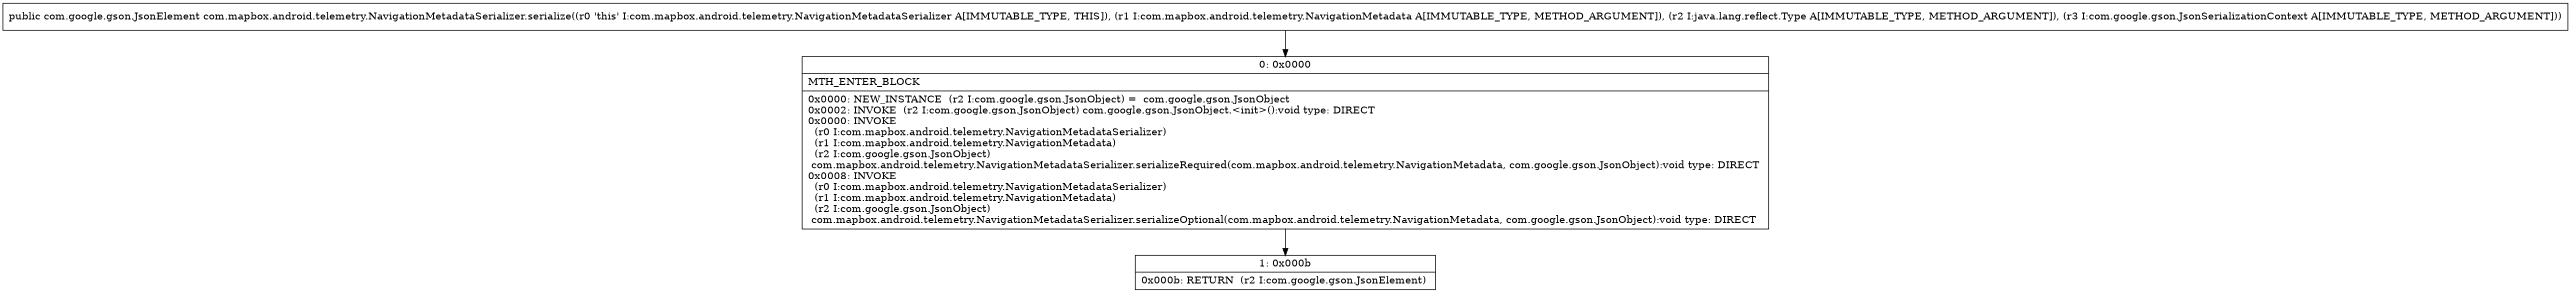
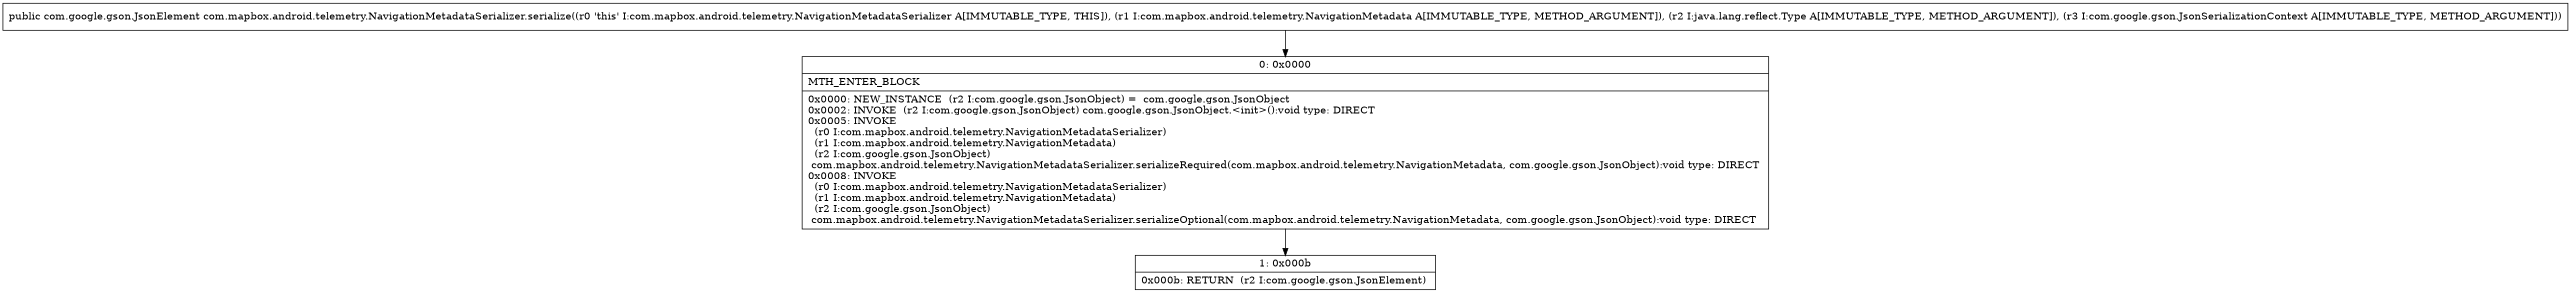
(856, 121) -> (856, 121)
